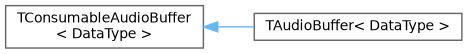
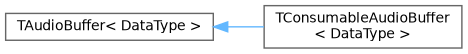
(236, 27) -> (246, 27)
